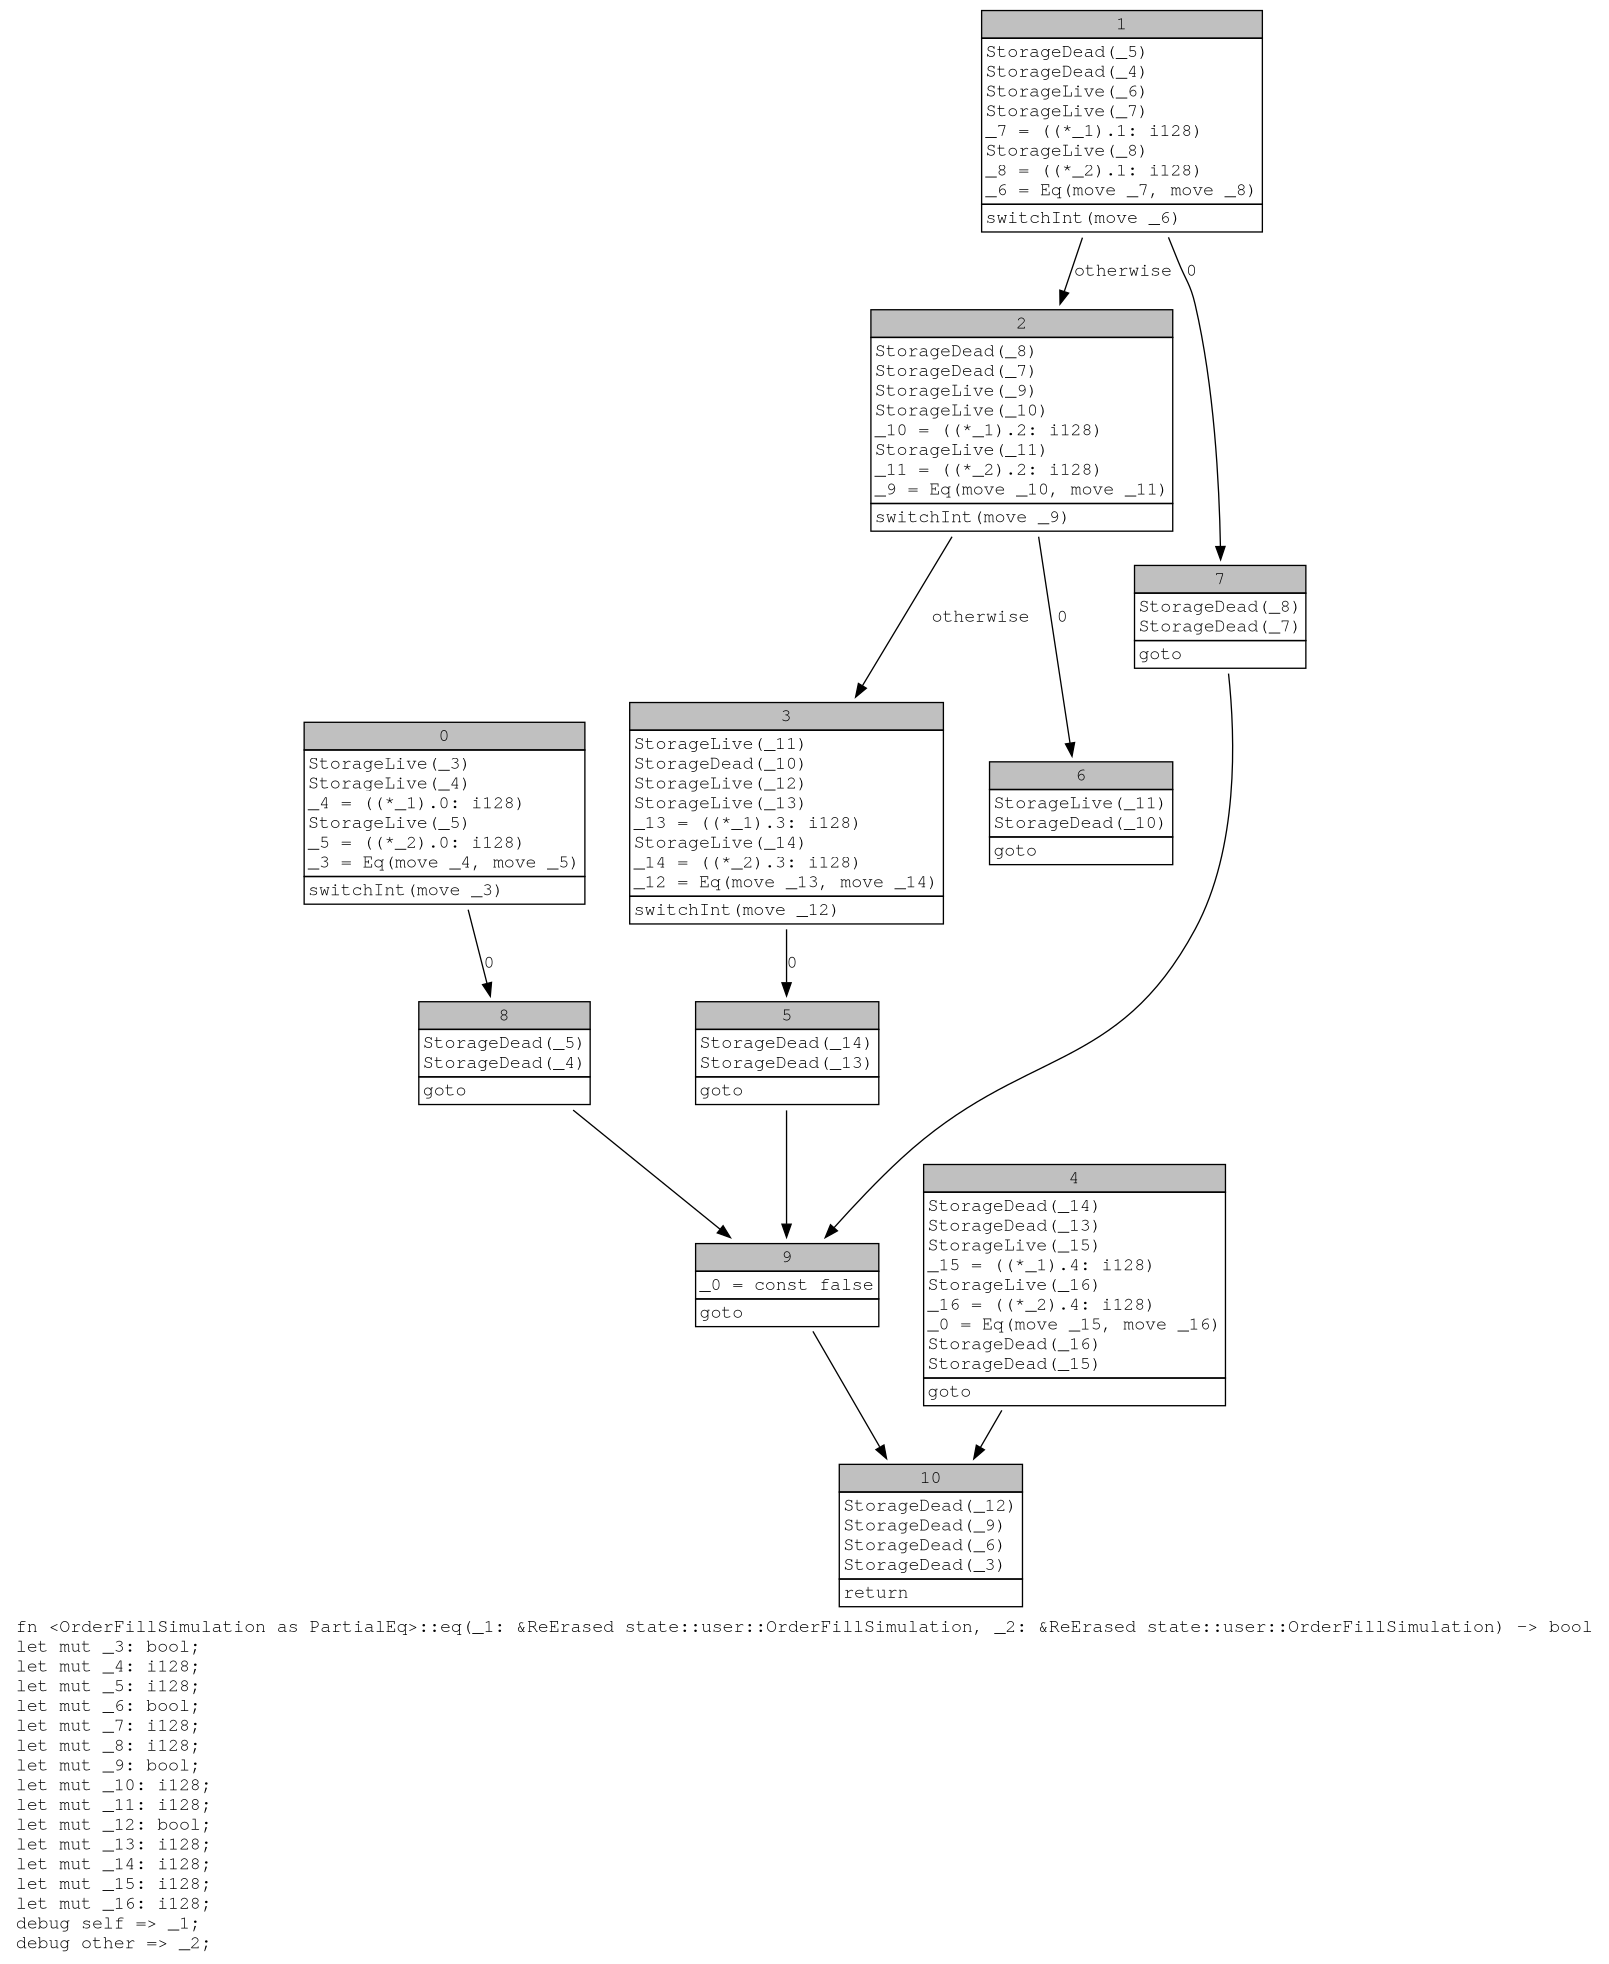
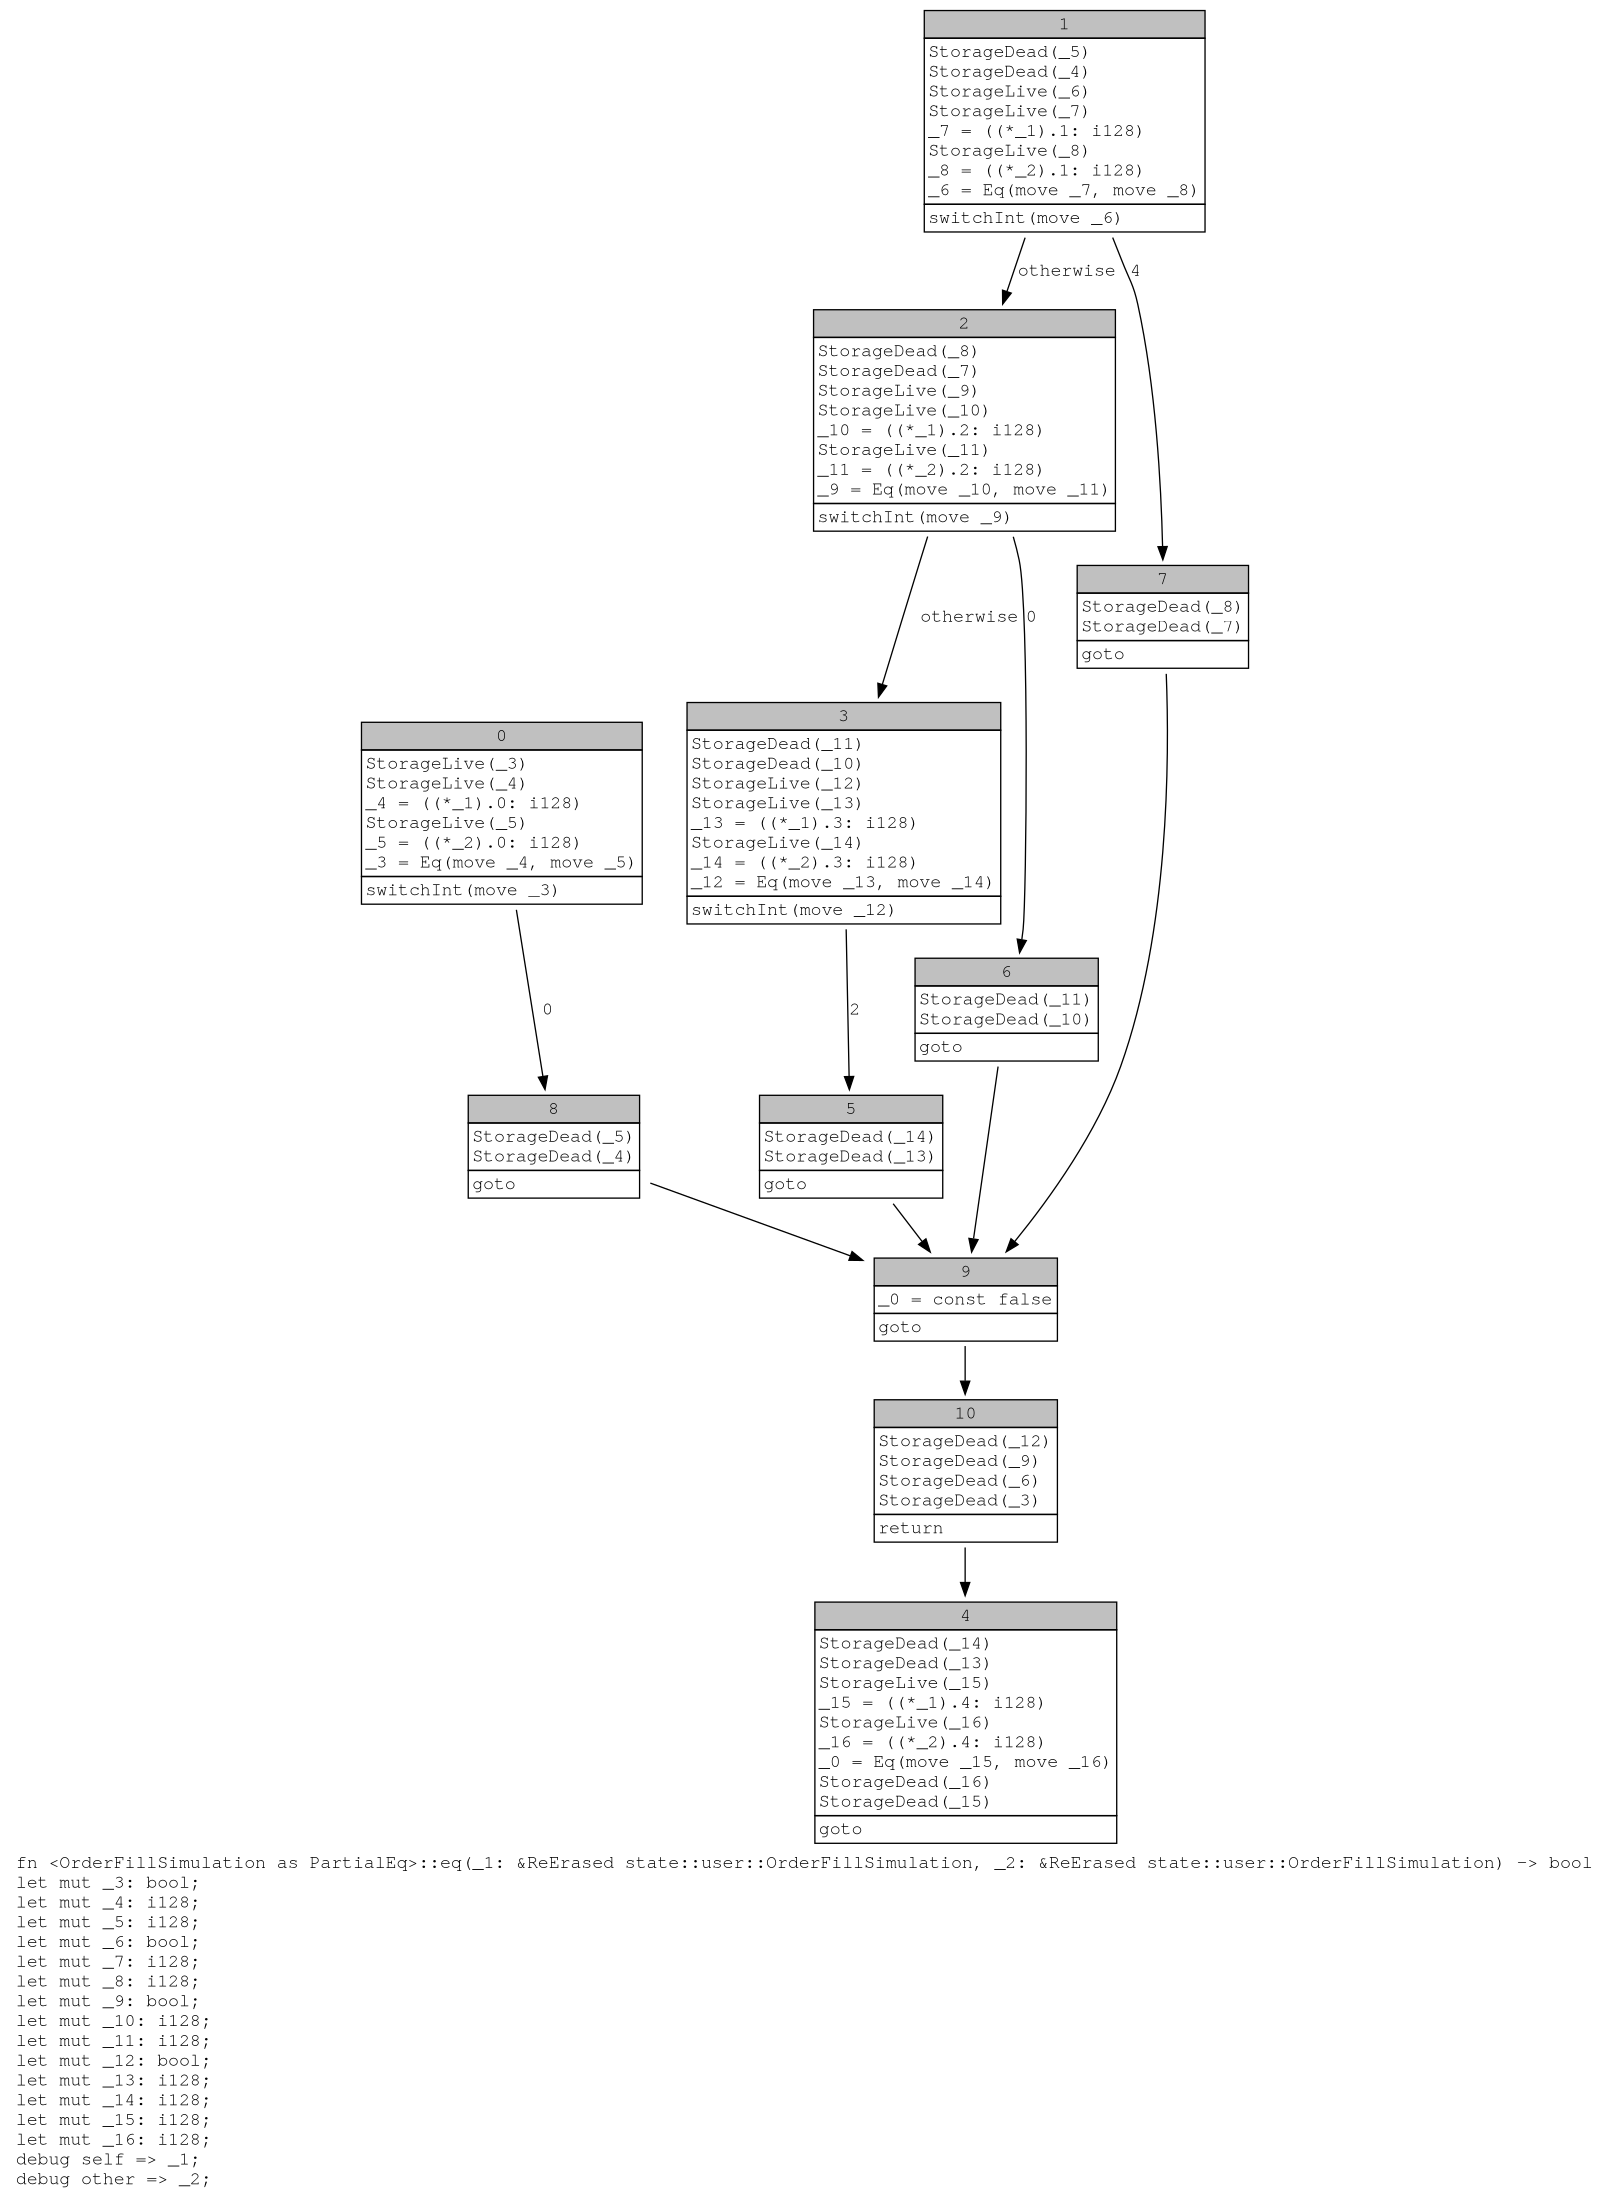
(1192, 271) -> (1136, 271)
(721, 743) -> (779, 743)
(1081, 803) -> (1007, 999)
(792, 963) -> (855, 1010)
none -> (986, 1153)
(991, 1429) -> (965, 1565)
